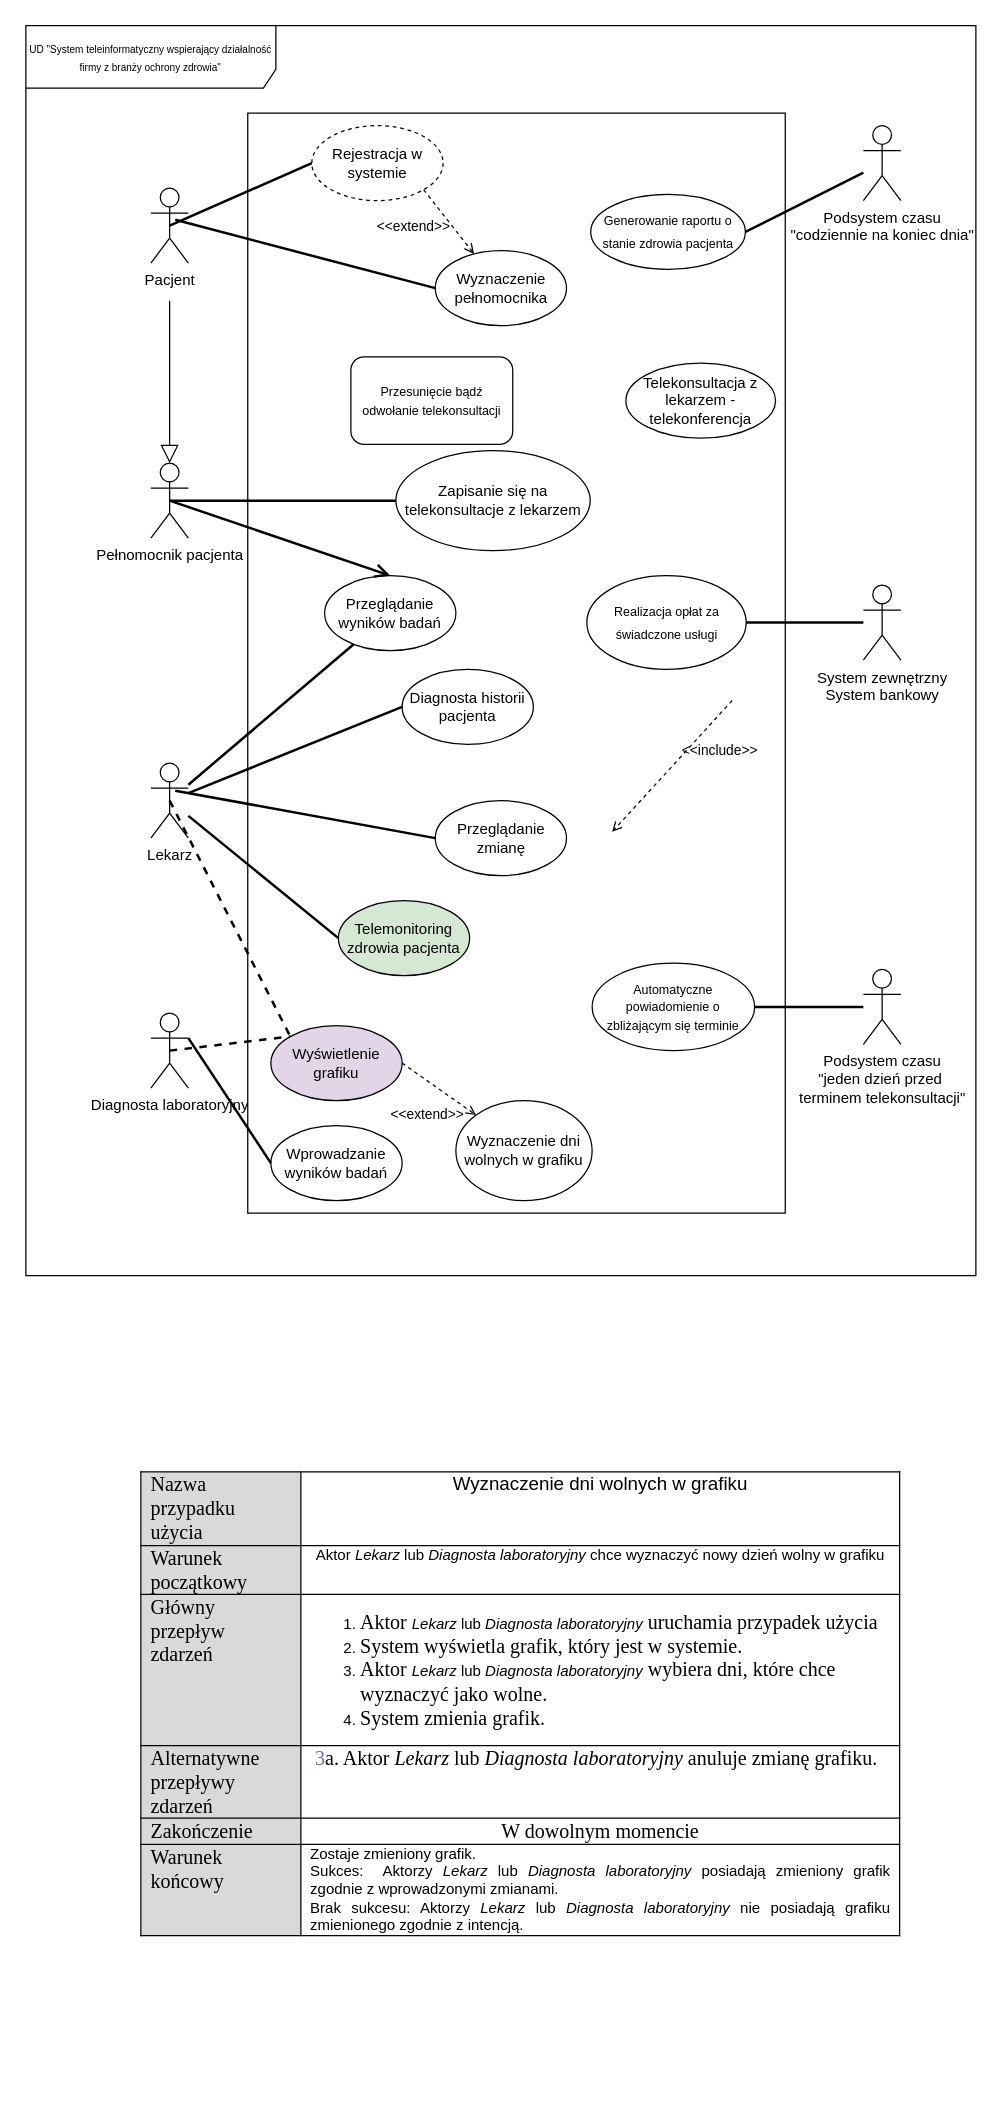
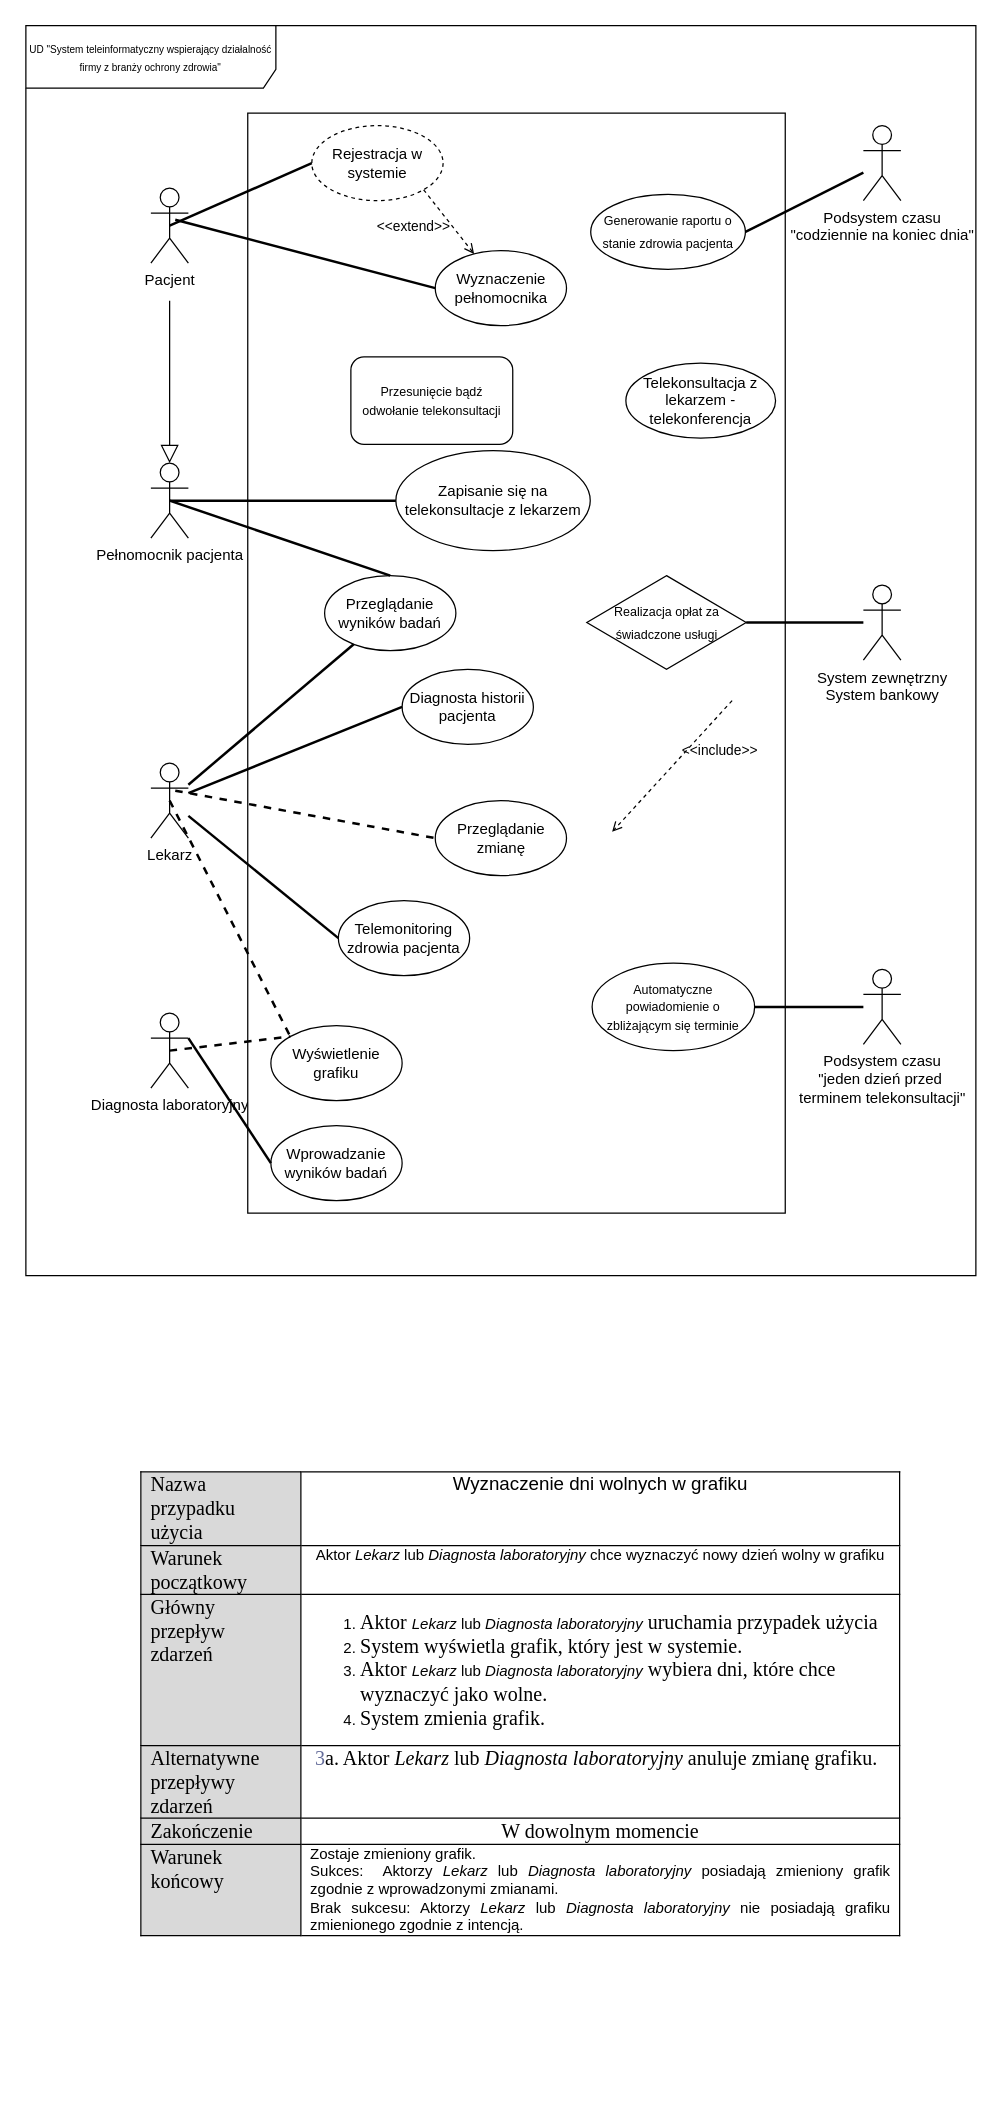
(381, 573) -> (384, 574)
(666, 623) -> (666, 623)
(313, 816) -> (313, 816)
(404, 938) -> (404, 938)
(336, 1063) -> (336, 1063)
(437, 1088) -> none
(524, 1151) -> none
